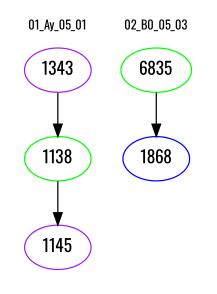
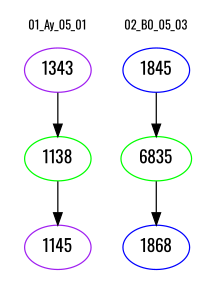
none -> (156, 70)
